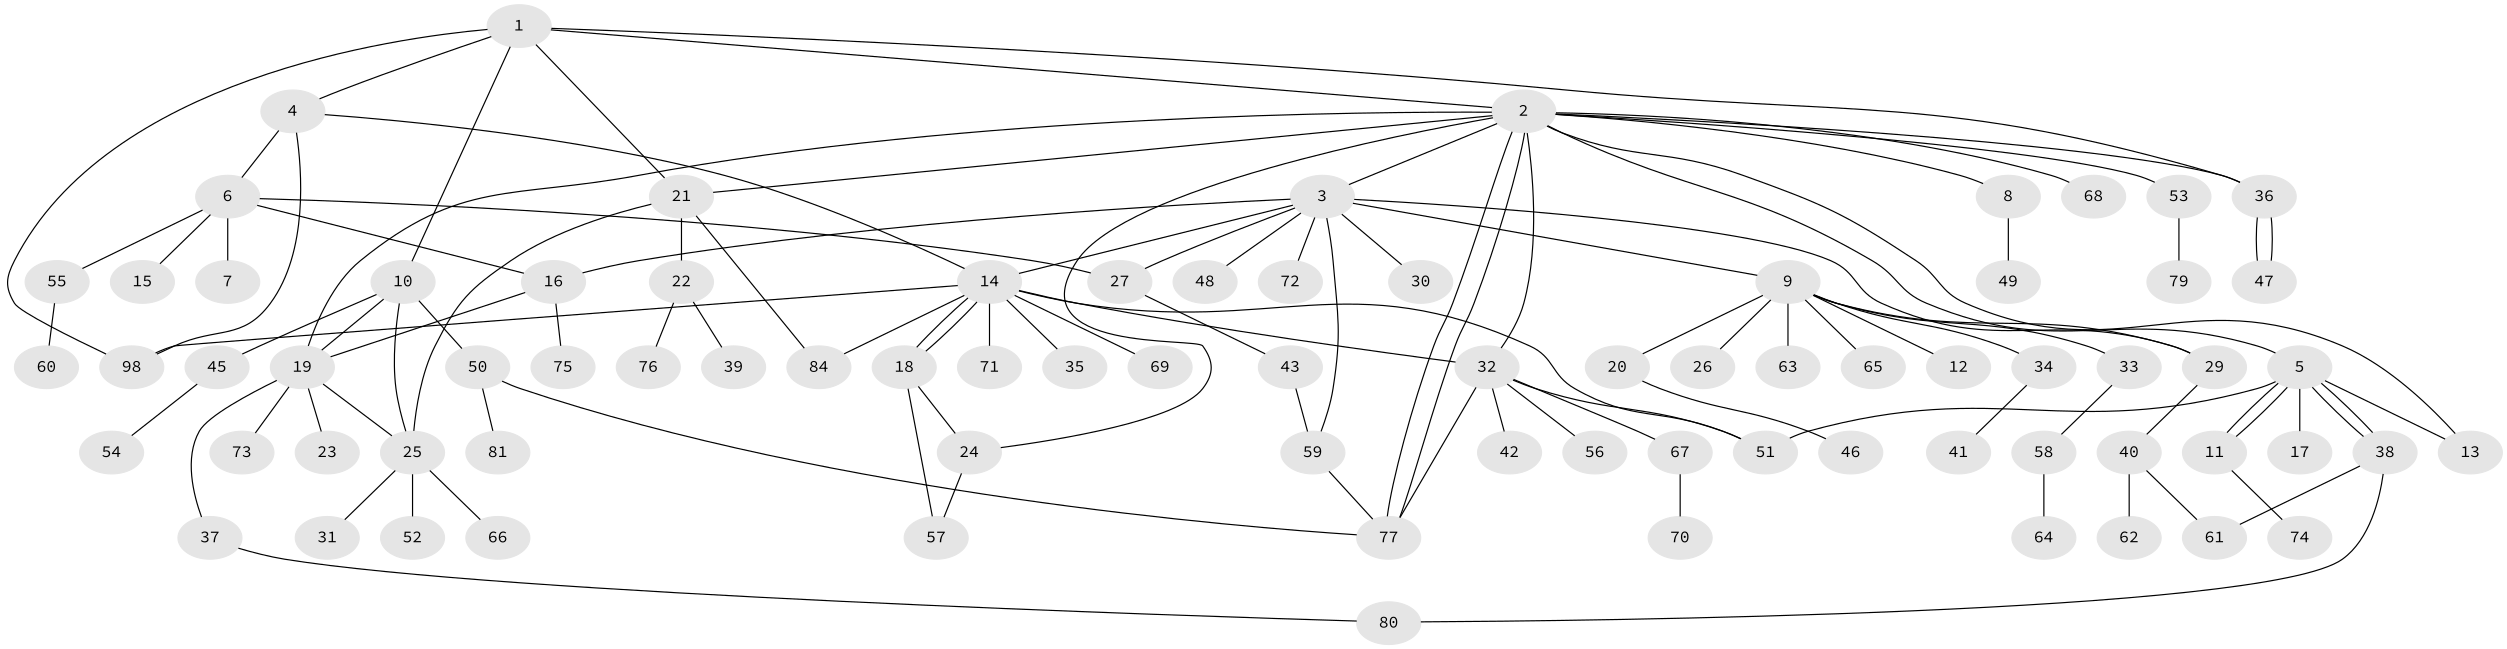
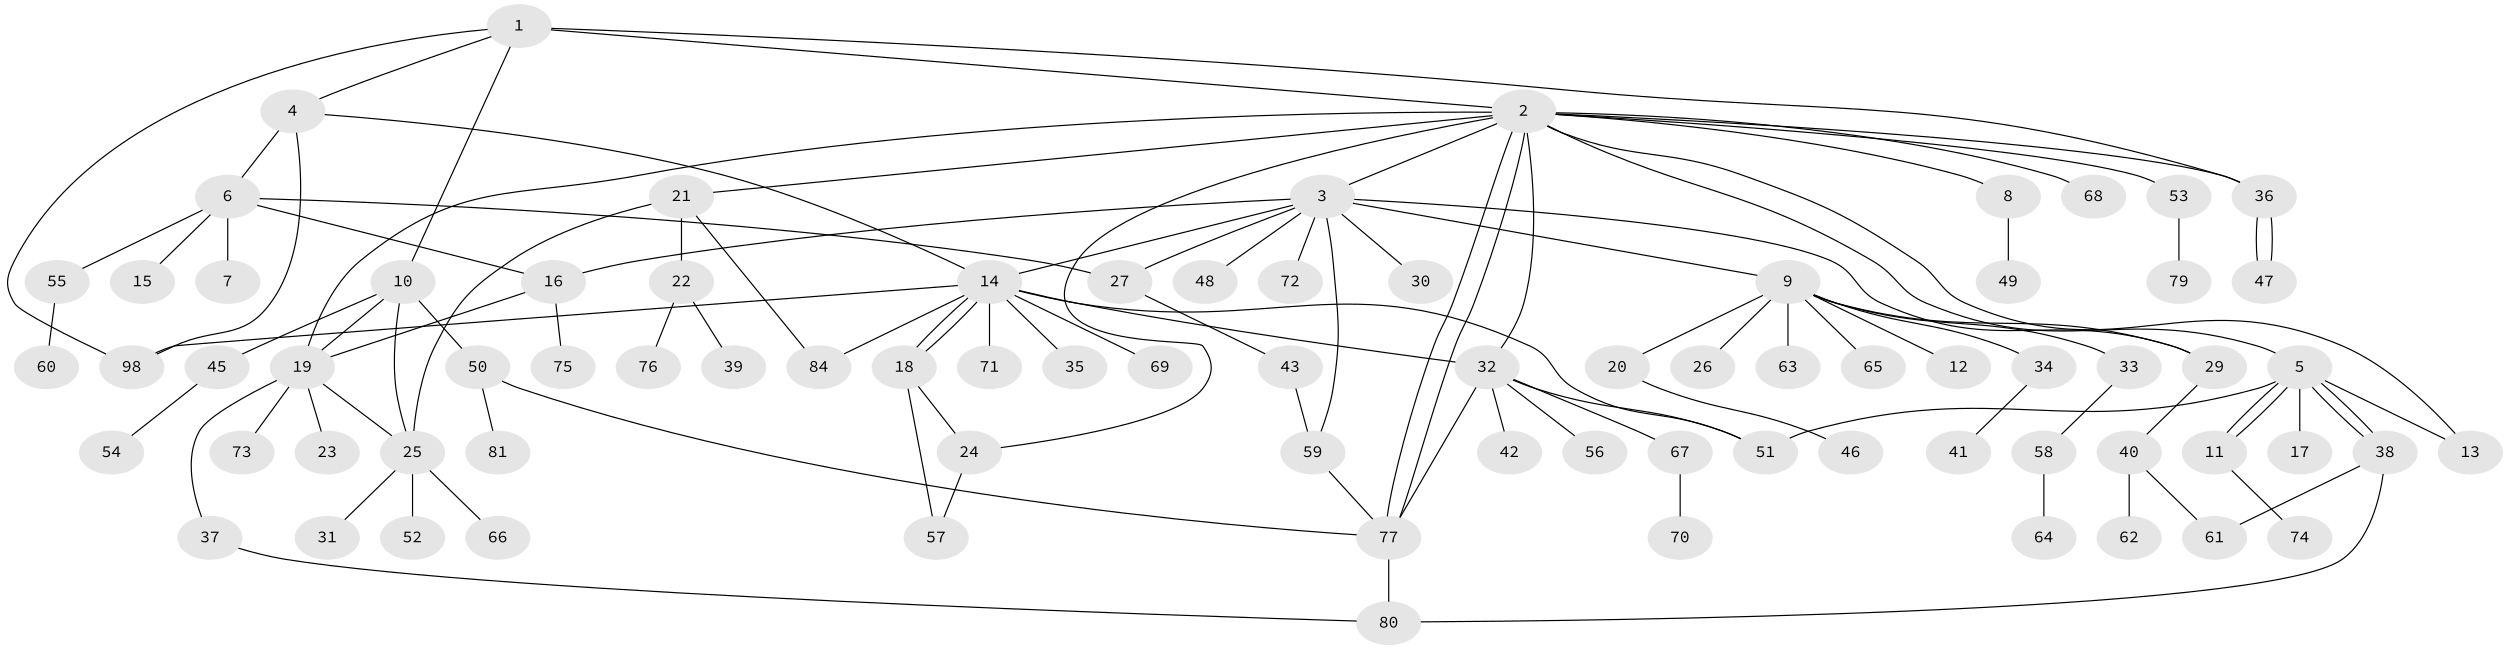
(600, 111) -> none
none -> (1389, 581)
